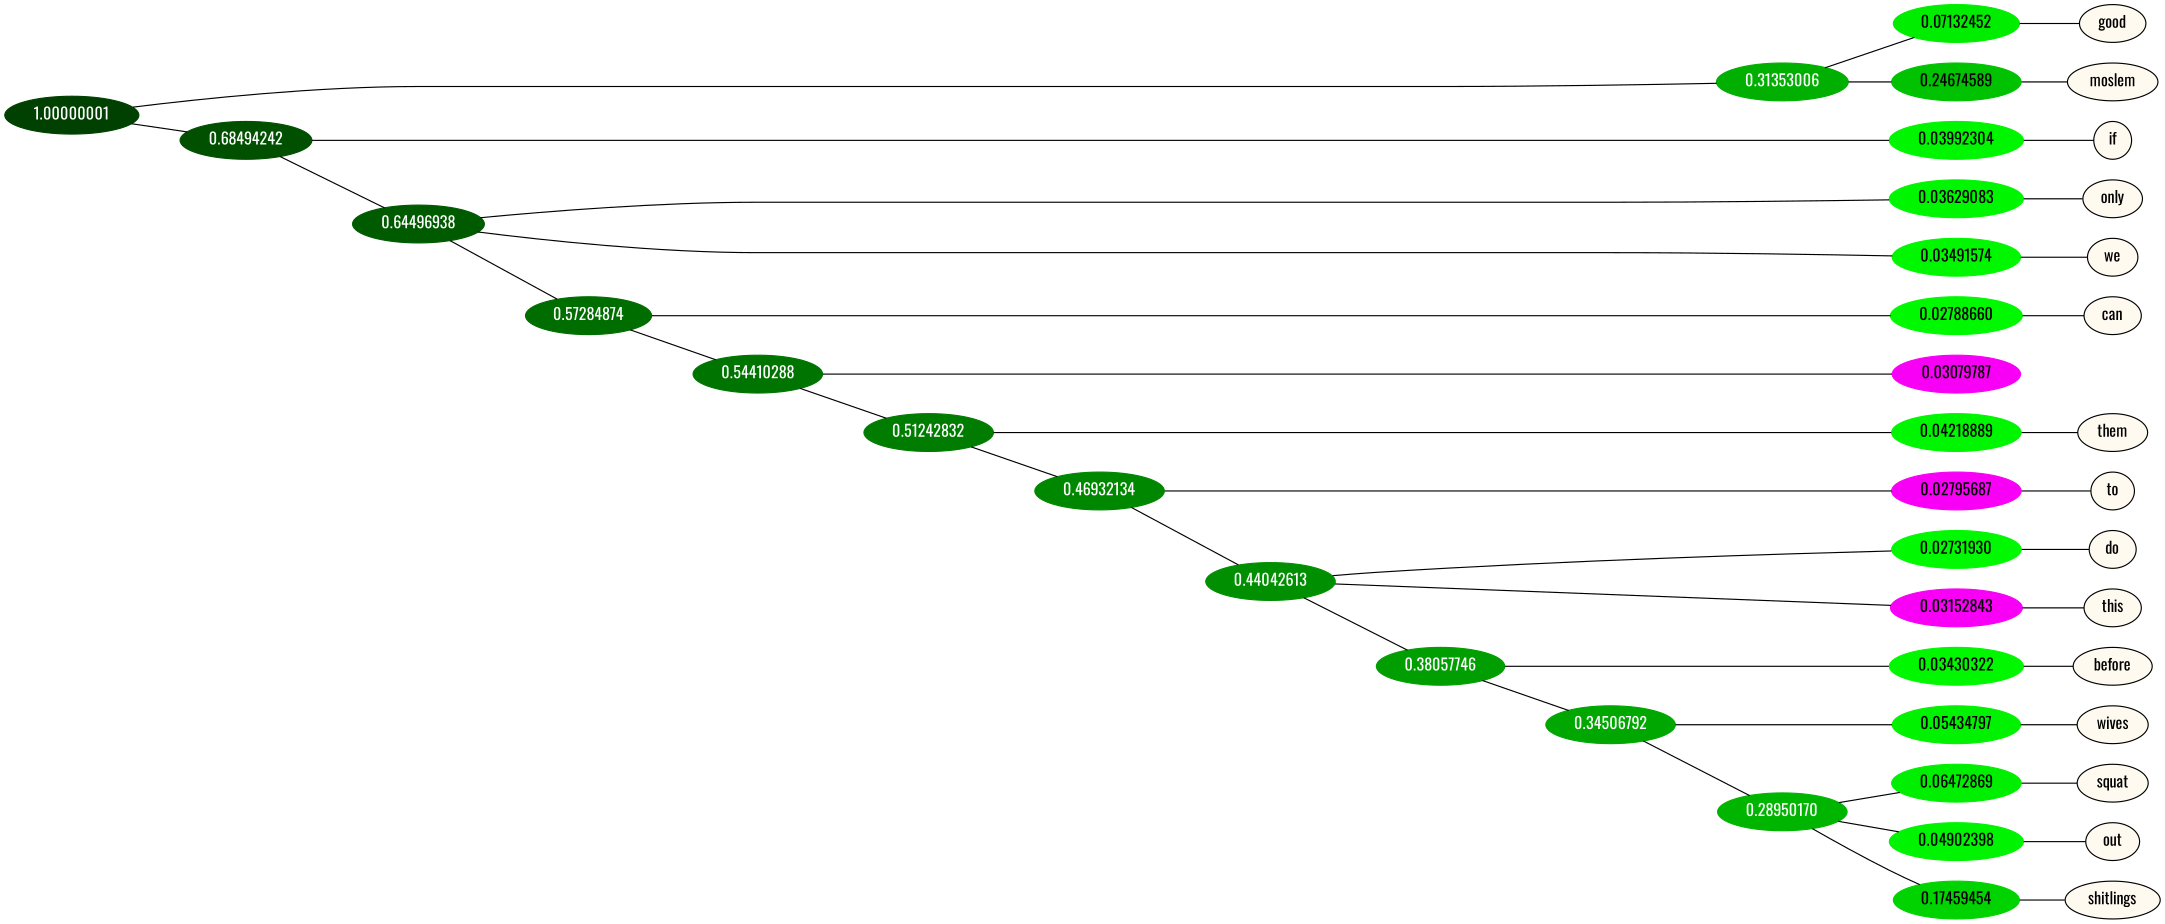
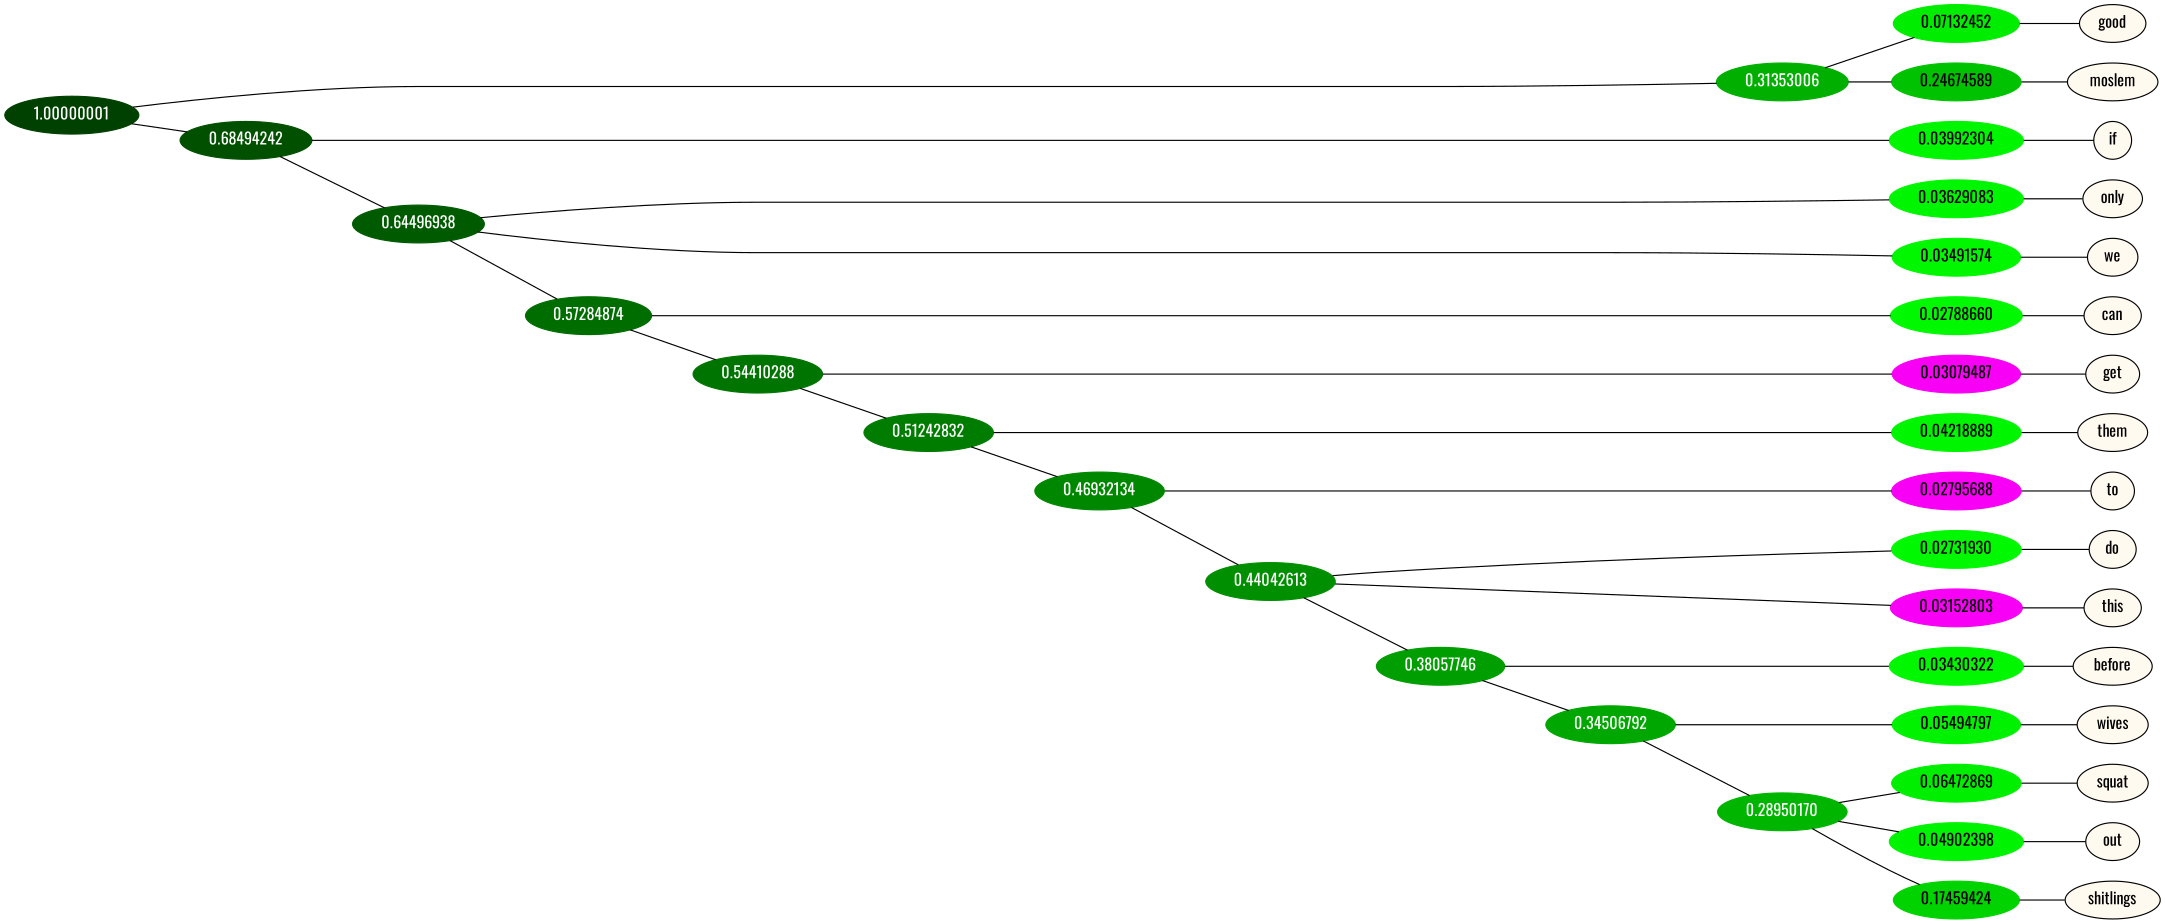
(1956, 374) -> (1956, 374)
none -> (2113, 374)
(1956, 491) -> (1956, 491)
(1956, 608) -> (1956, 608)
(1956, 725) -> (1956, 725)
(1956, 900) -> (1956, 900)
